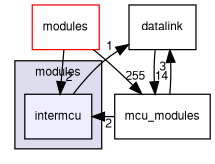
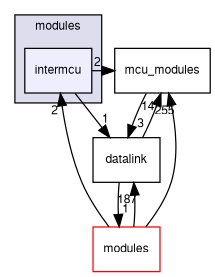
(110, 117) -> (97, 71)
none -> (118, 199)
none -> (135, 211)
